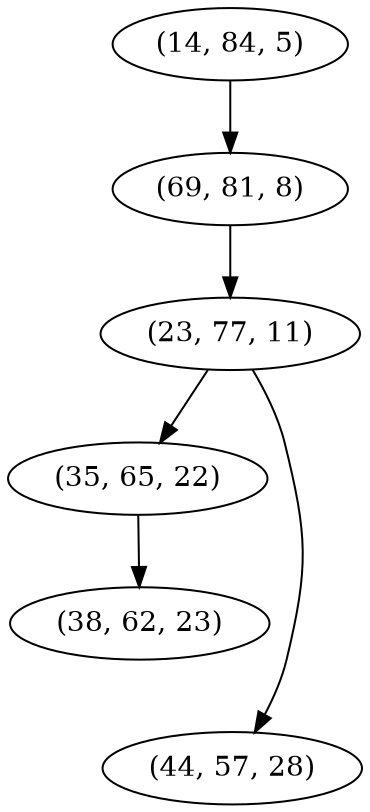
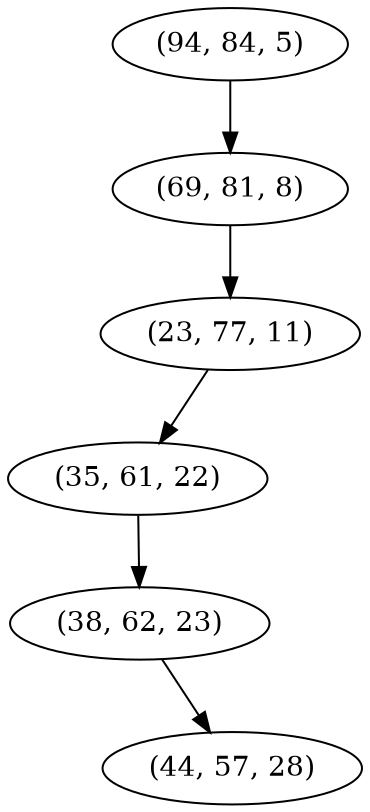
(230, 44) -> (230, 44)
(138, 479) -> (138, 479)
(302, 541) -> (181, 687)
